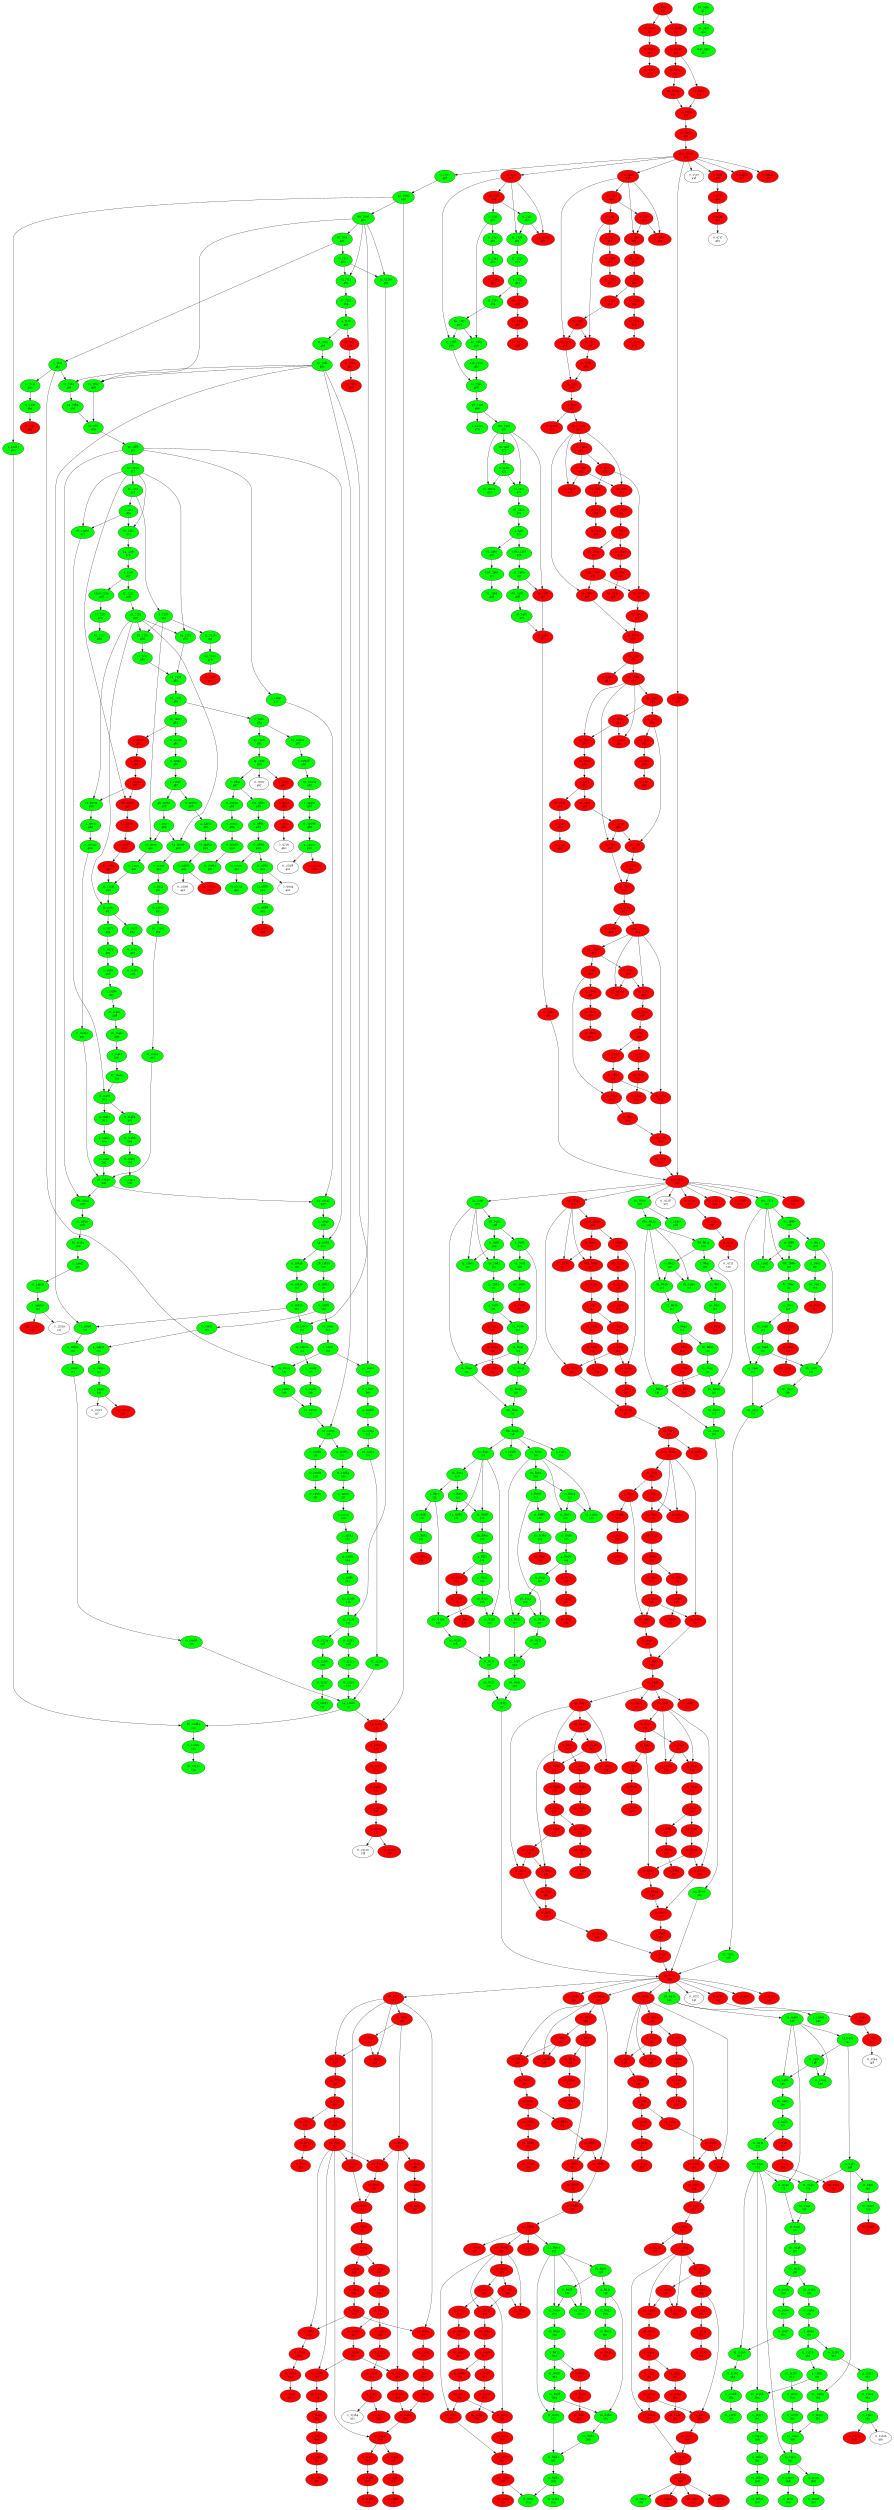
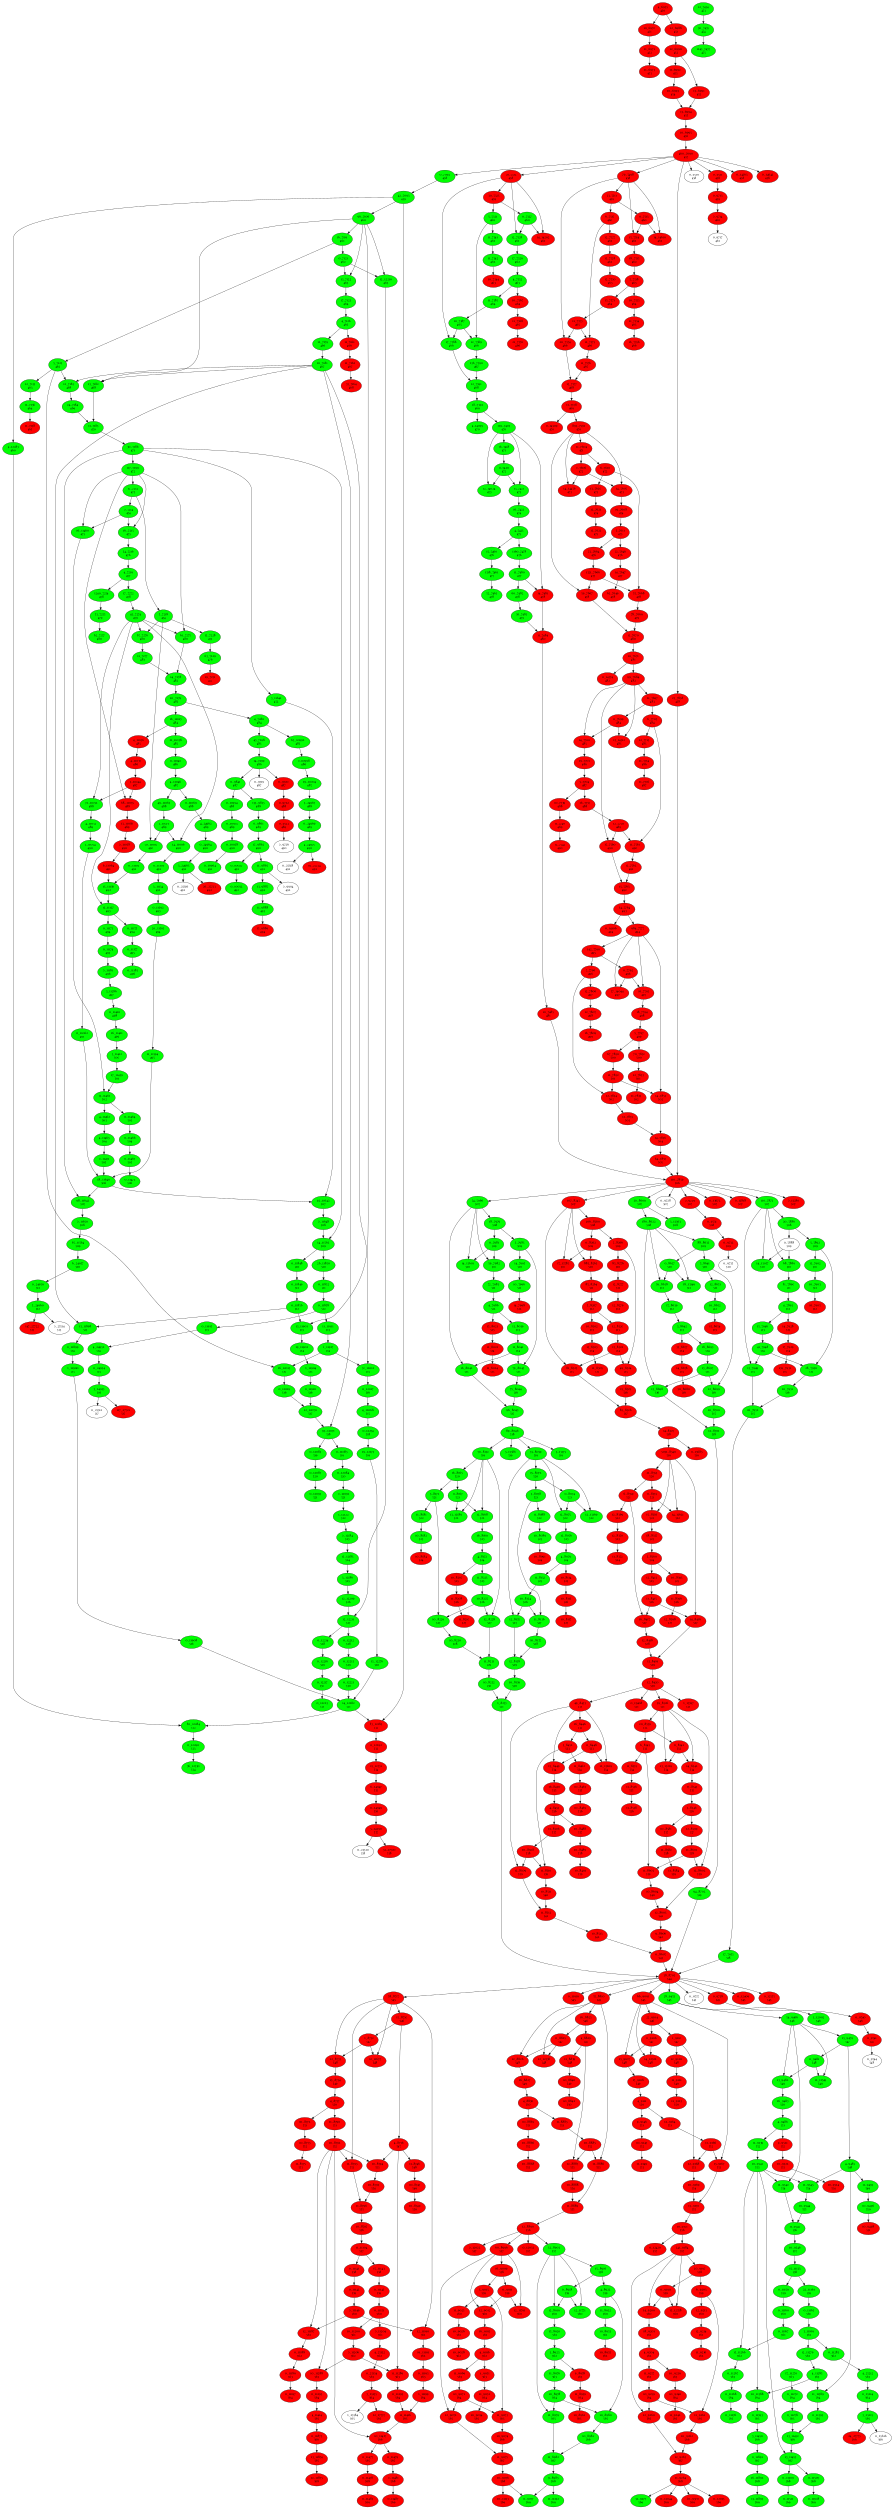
(789, 1244) -> (789, 1244)
